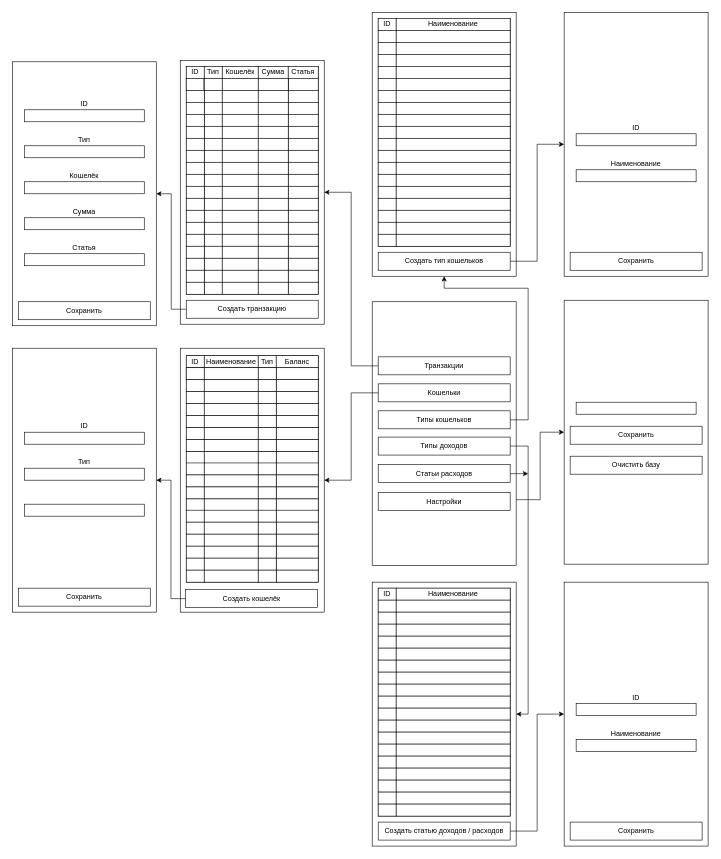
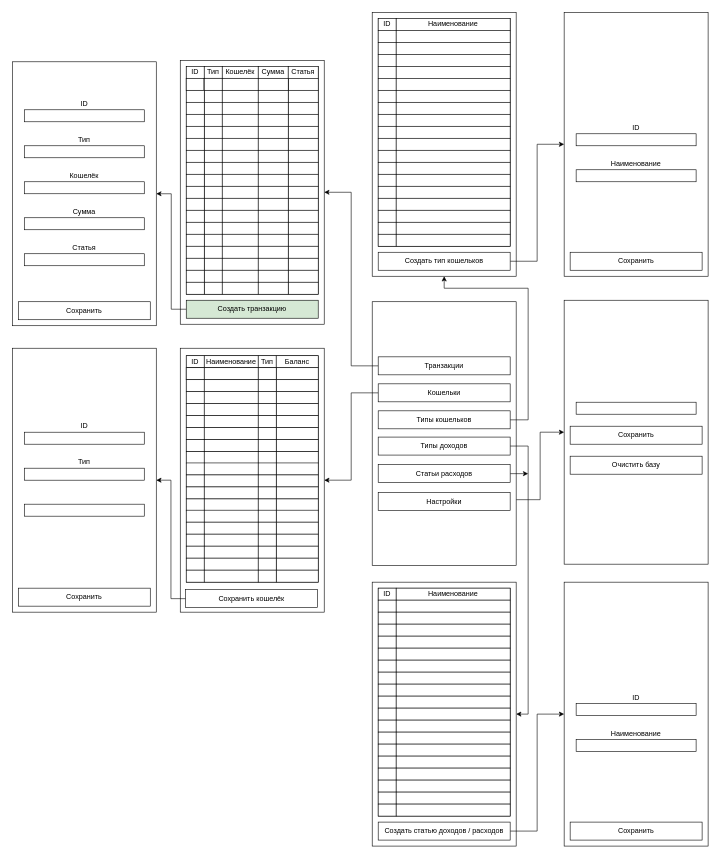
(252, 309) -> (252, 309)
(252, 599) -> (252, 599)
